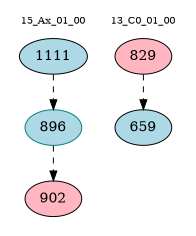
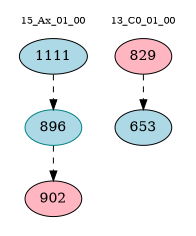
(143, 128) -> (143, 128)
